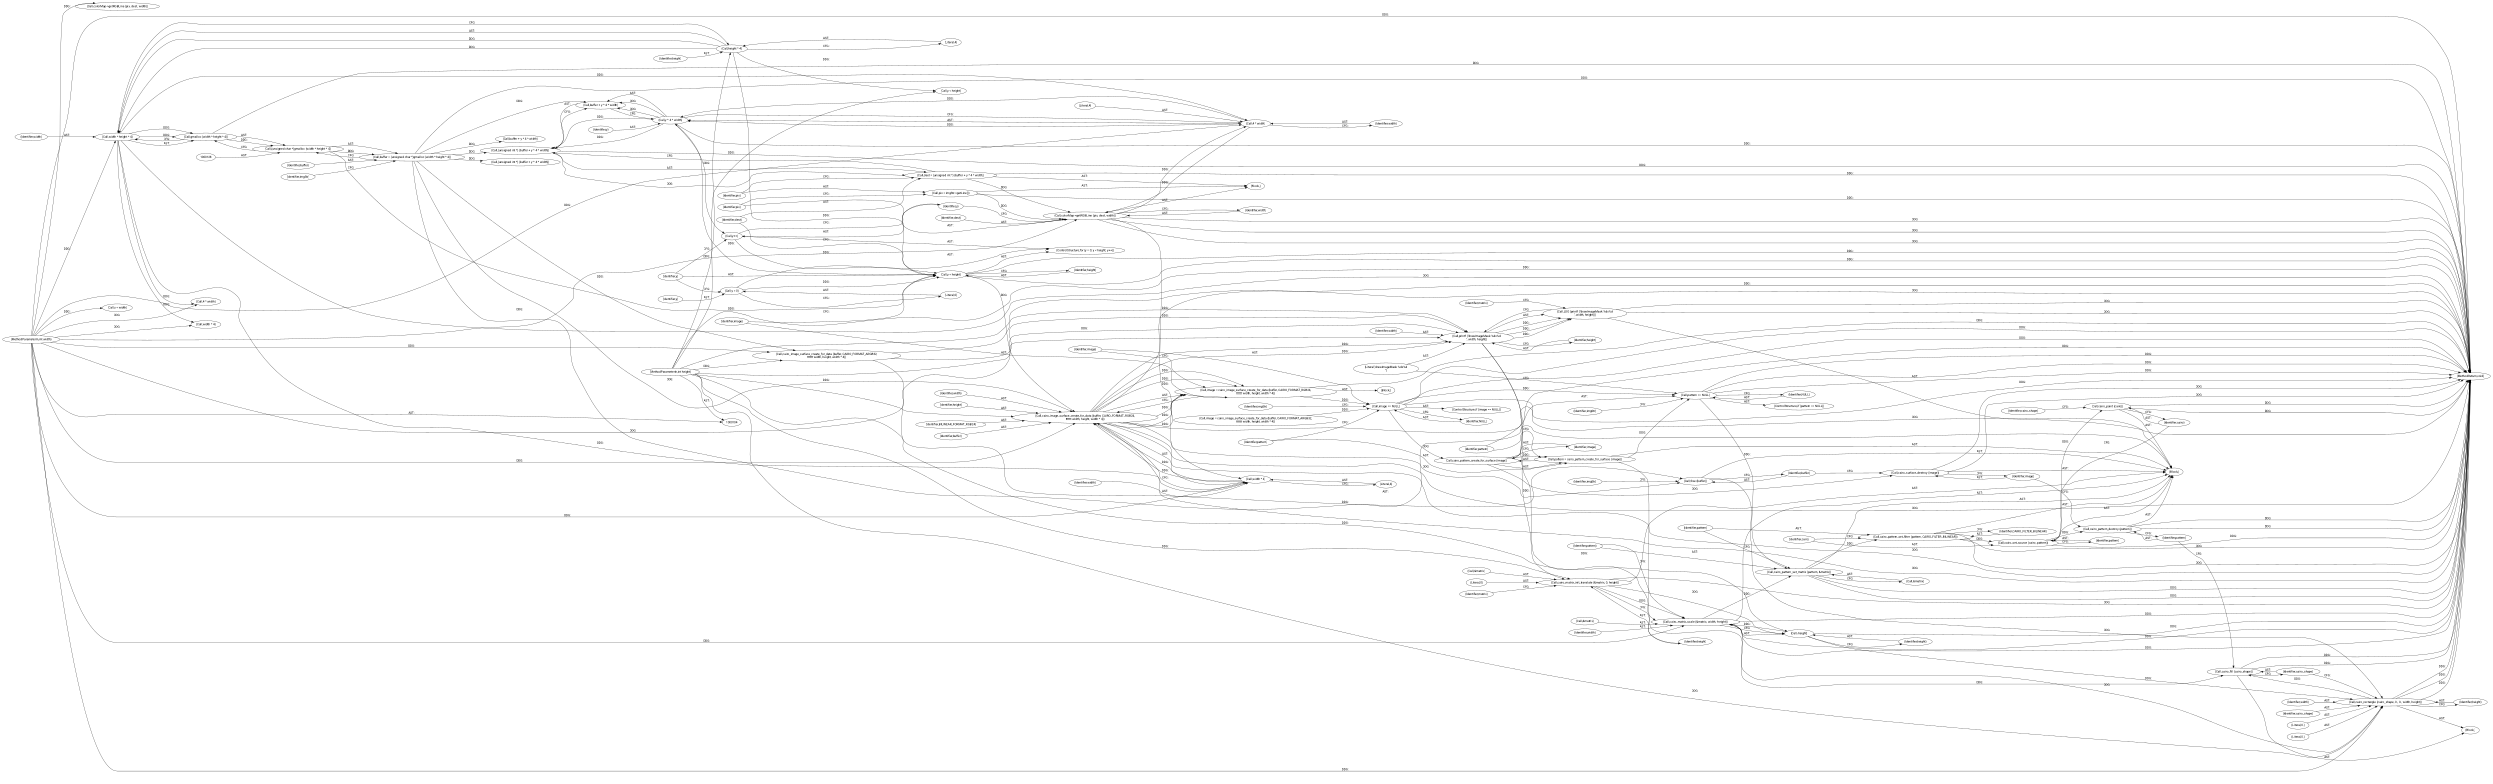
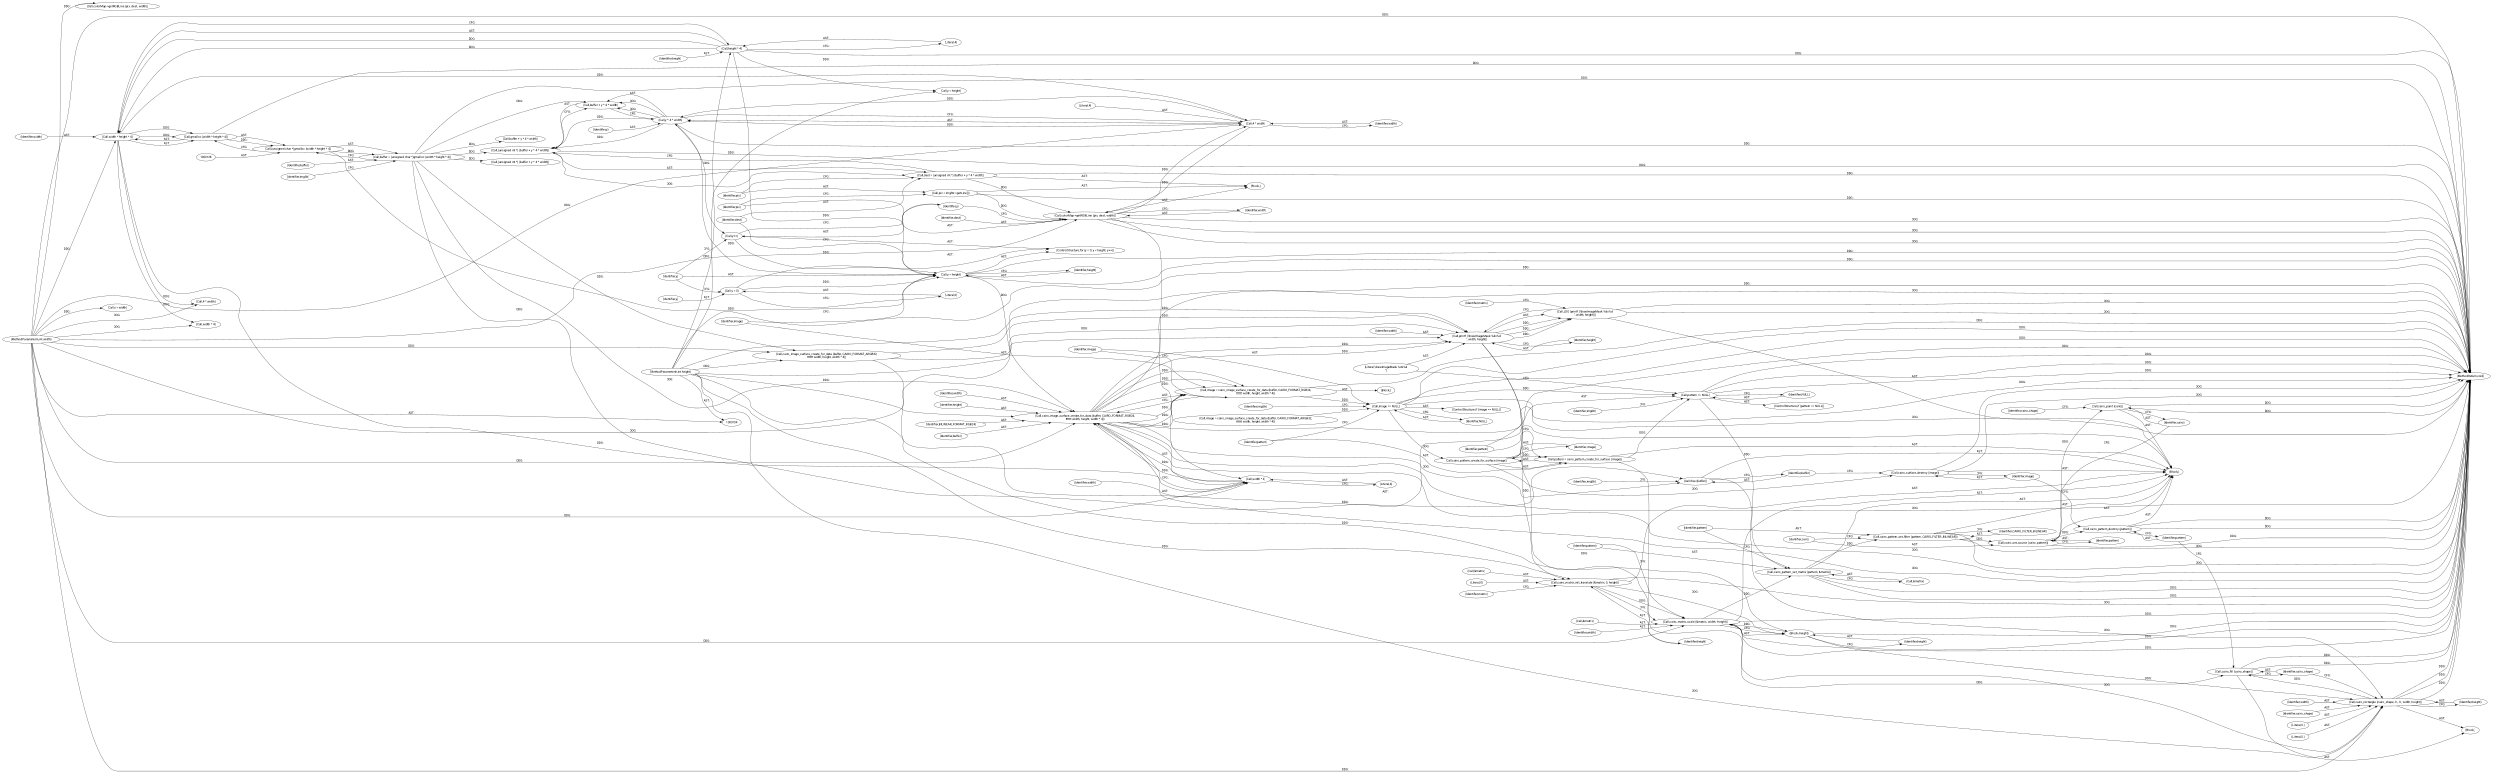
(167, 139) -> (167, 139)
(1292, 279) -> (1753, 55)
(1799, 634) -> (1799, 634)
